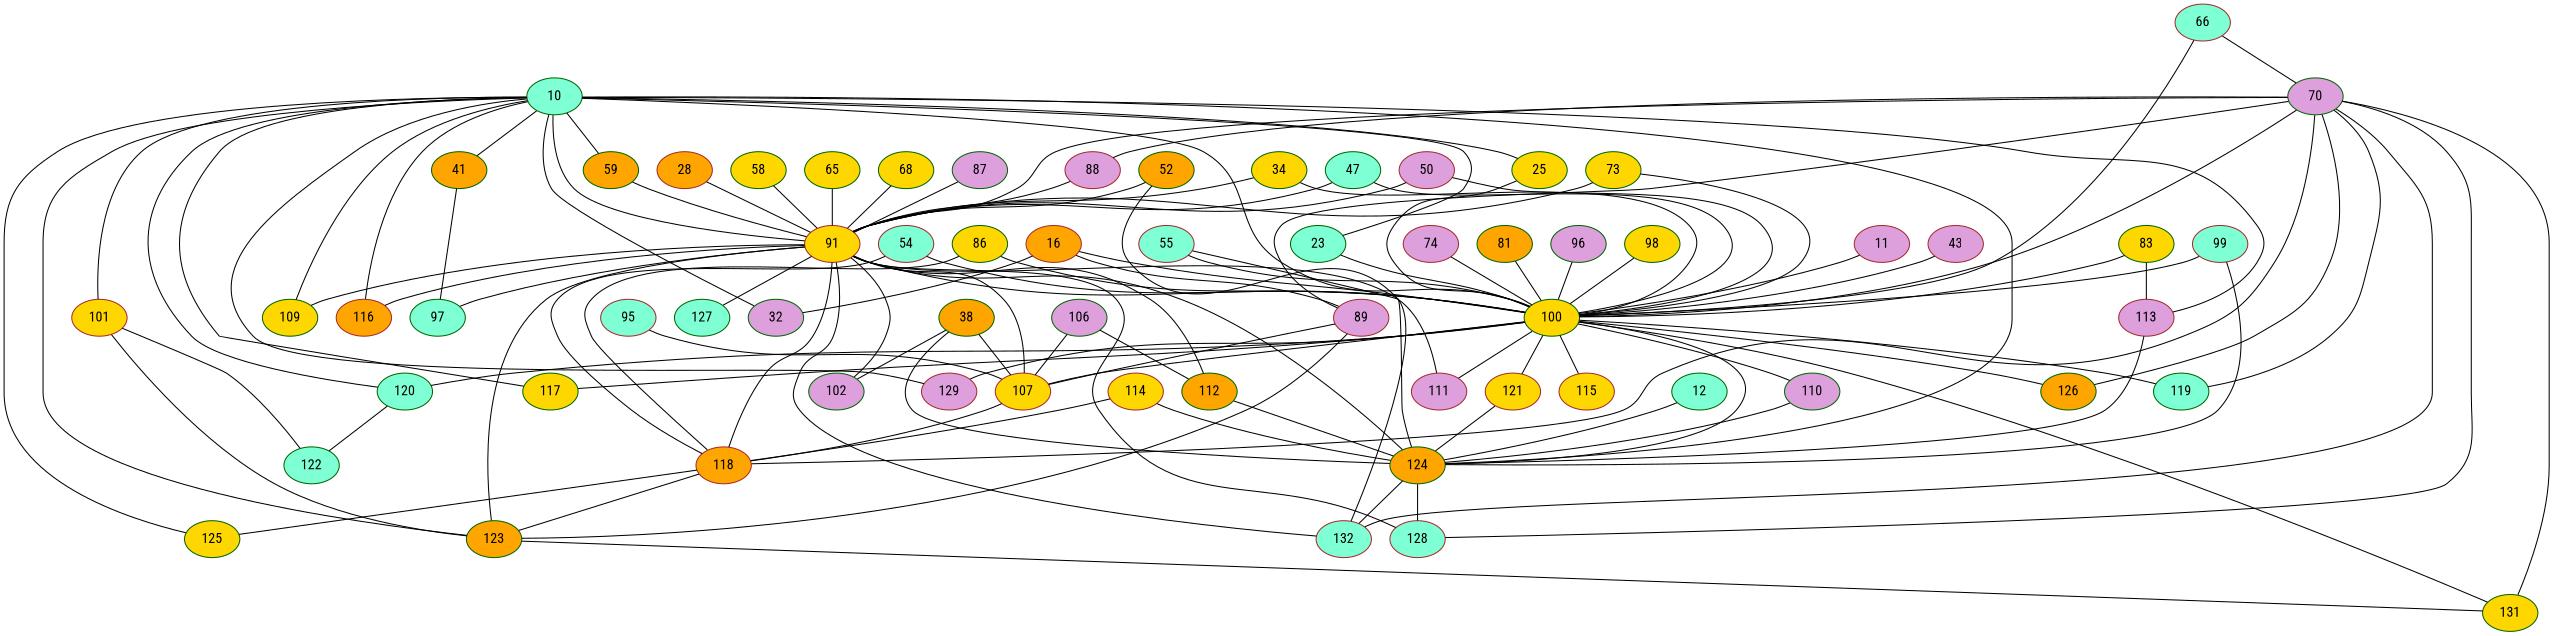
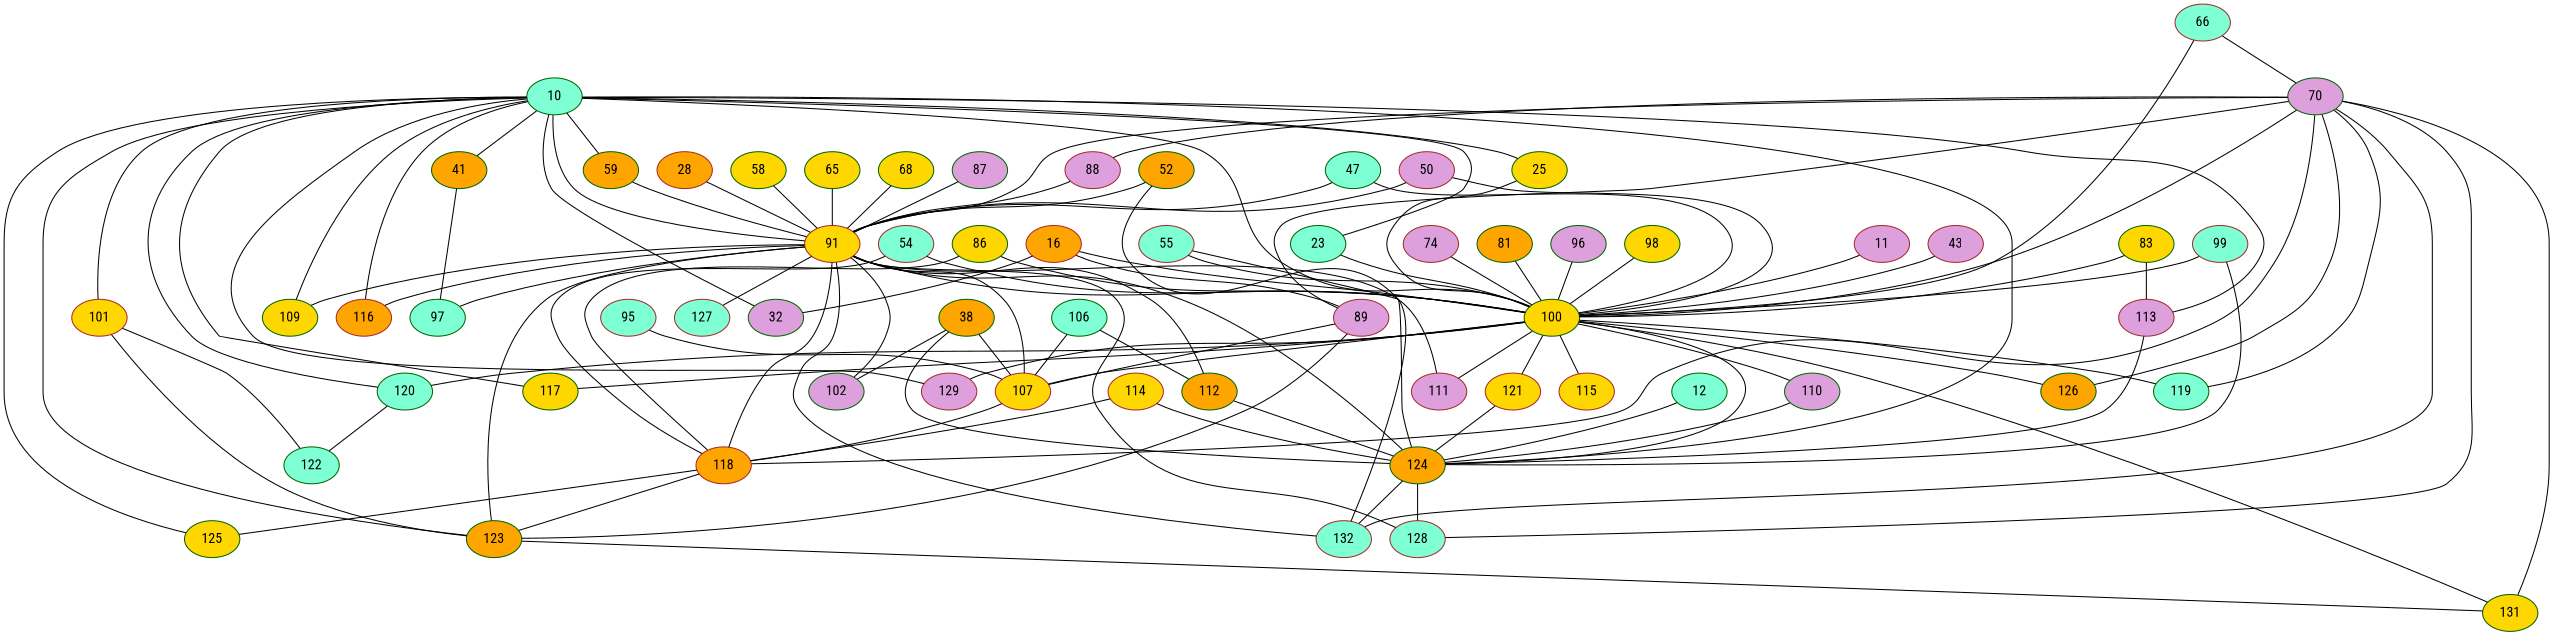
(1279, 170) -> none
(1613, 170) -> none
(702, 318) -> (702, 318)
(1079, 318) -> (1079, 318)
